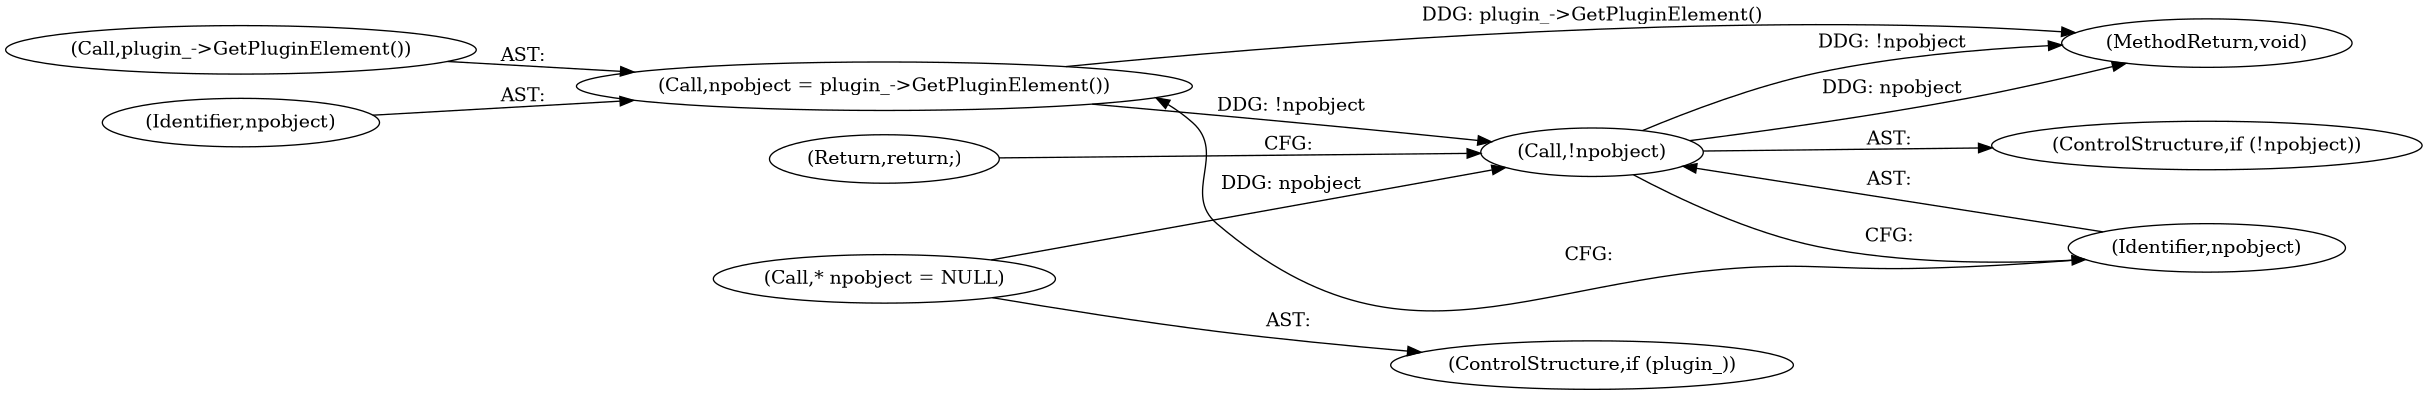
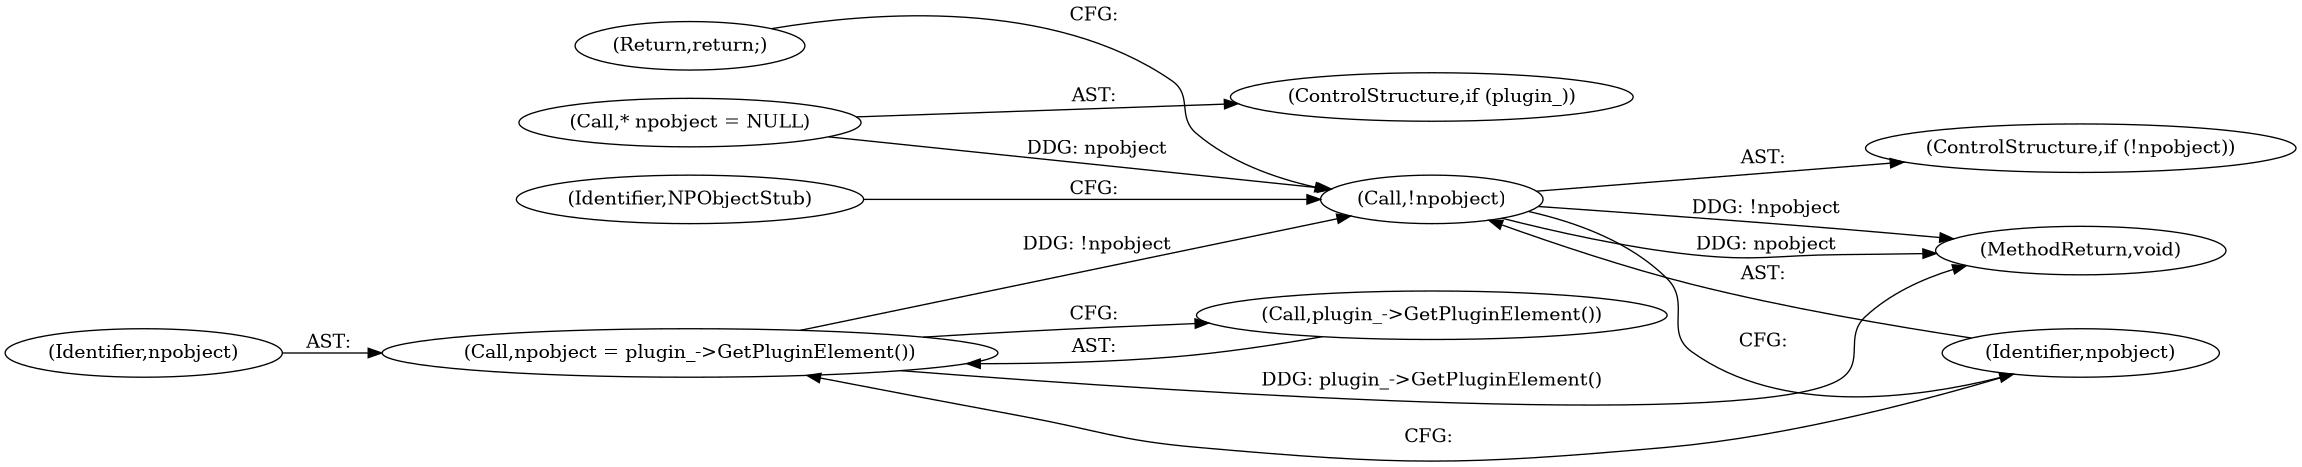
none -> (690, 199)
none -> (1059, 330)
